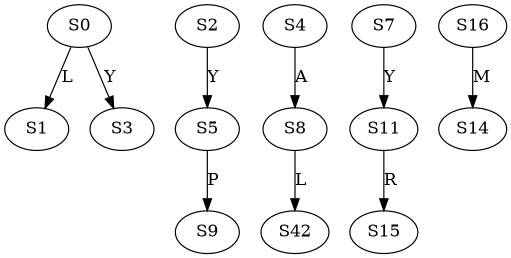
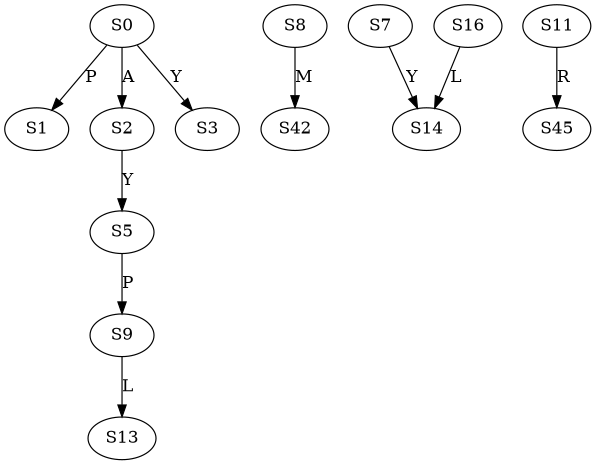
(295, 26) -> none
none -> (122, 72)
(384, 72) -> (401, 72)
(68, 78) -> (91, 78)
(482, 78) -> (456, 78)
(301, 181) -> (304, 78)
(384, 232) -> (557, 129)
none -> (122, 438)
